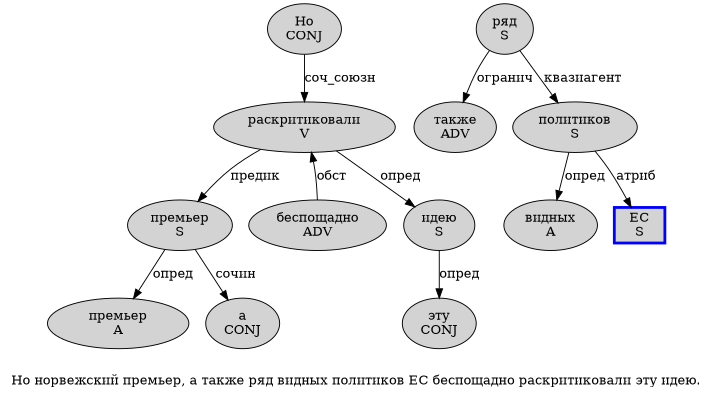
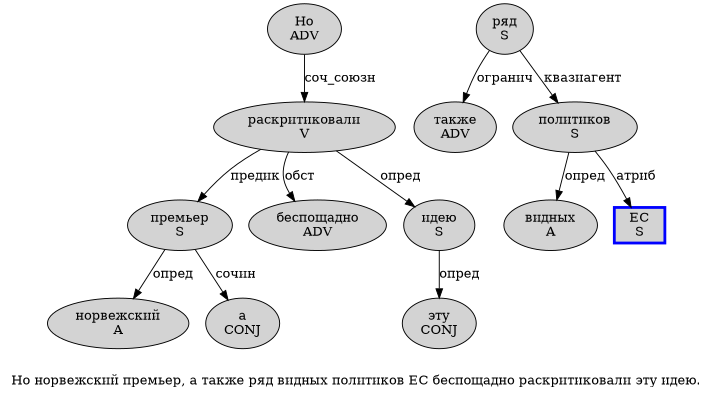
(304, 29) -> (304, 29)
(316, 181) -> (283, 173)
(118, 323) -> (118, 323)
